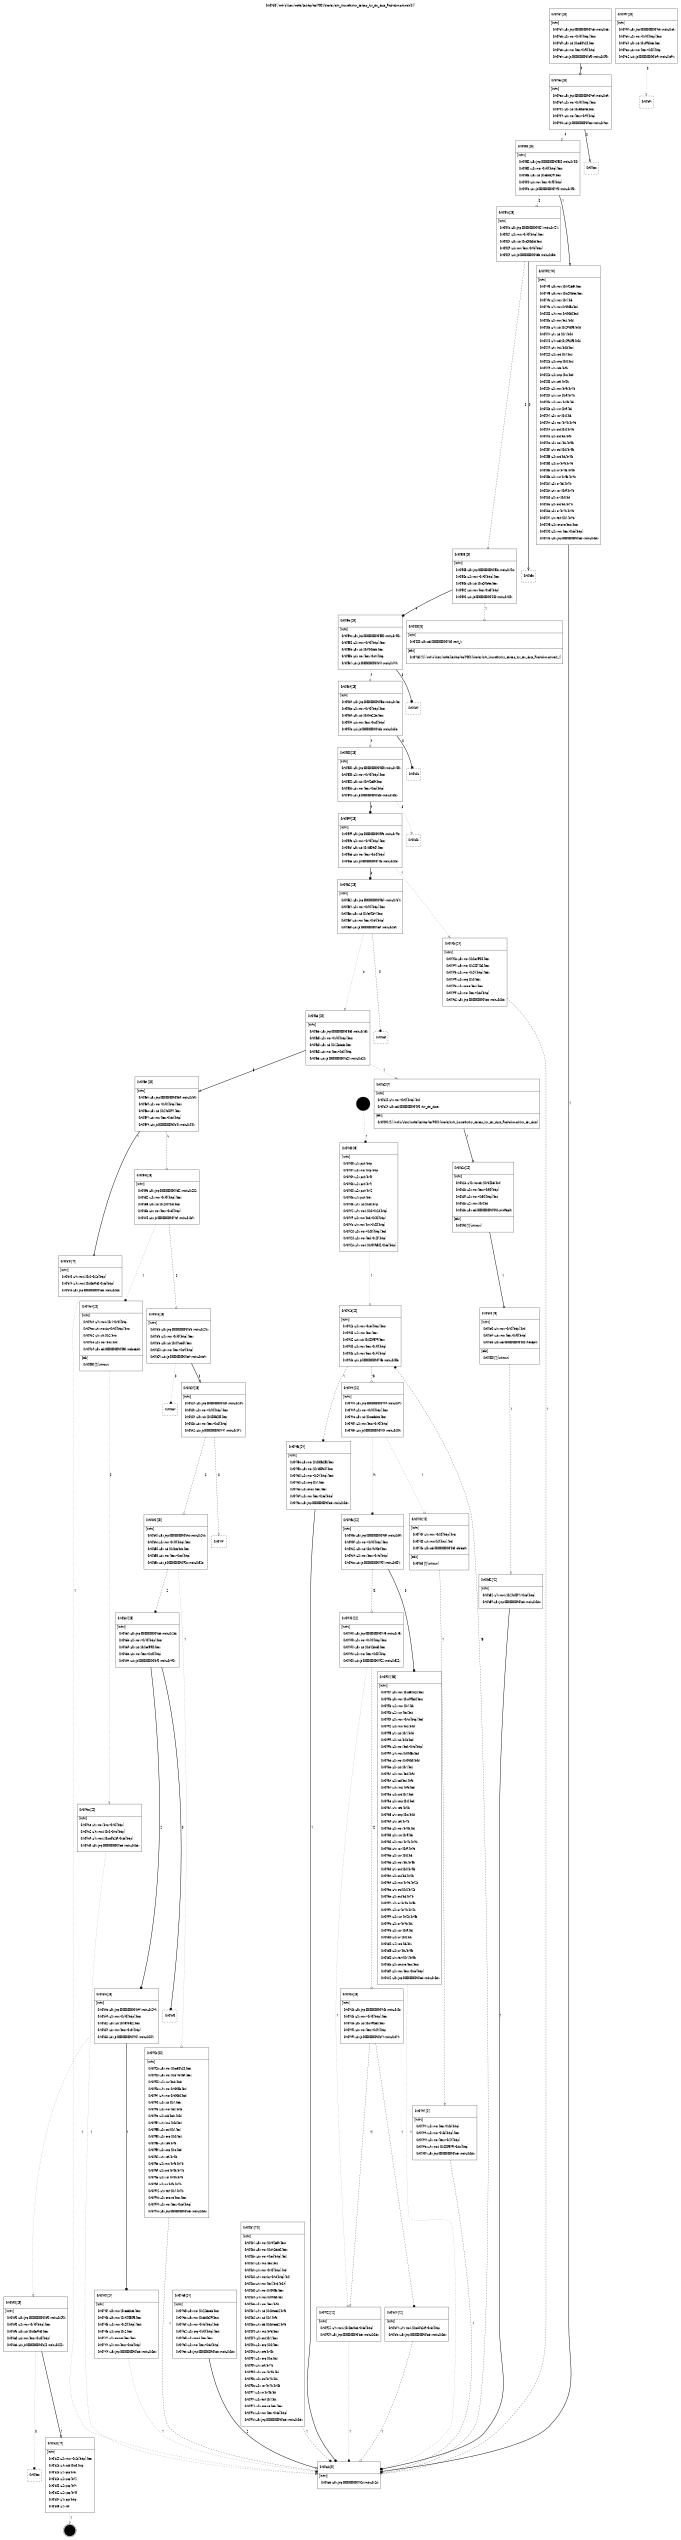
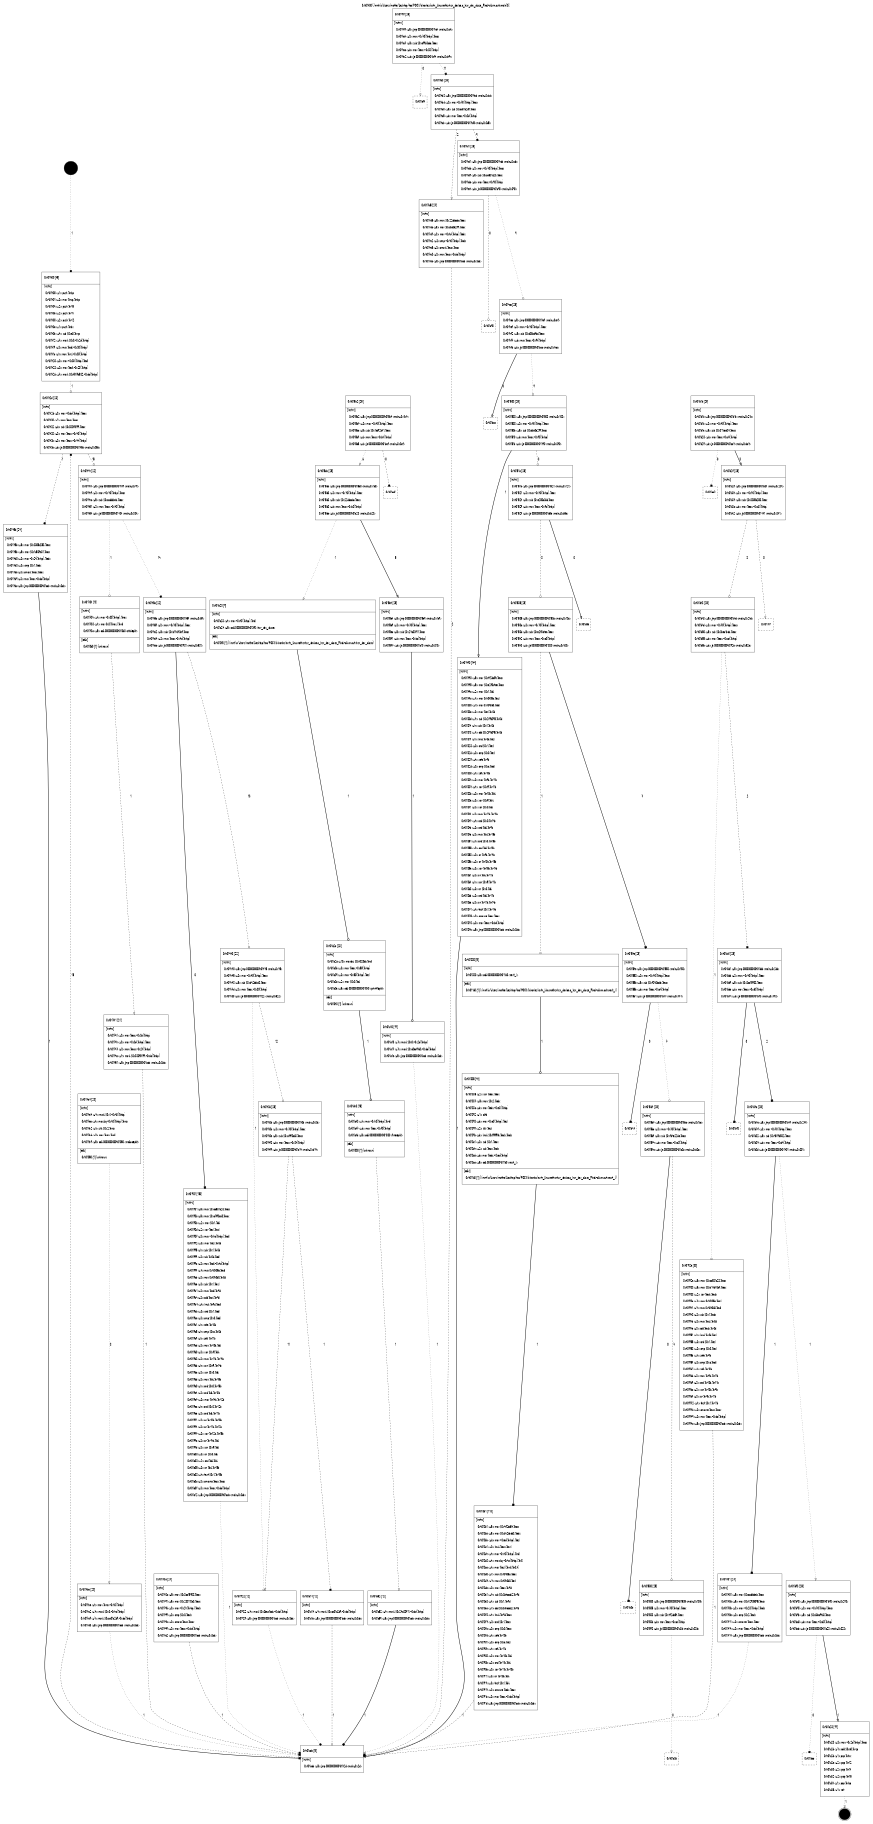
(580, 68) -> (509, 246)
none -> (462, 102)
none -> (488, 327)
(370, 840) -> none
none -> (540, 1129)
(167, 1197) -> none
(244, 2431) -> (450, 1034)
